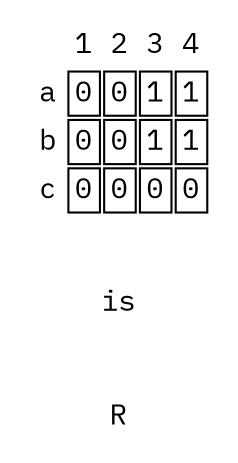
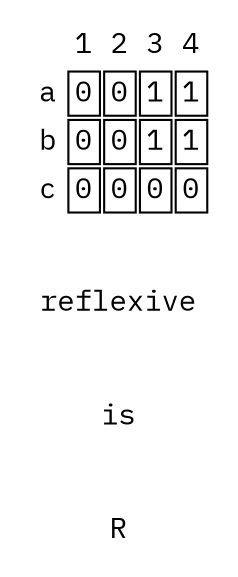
none -> (119, 303)
